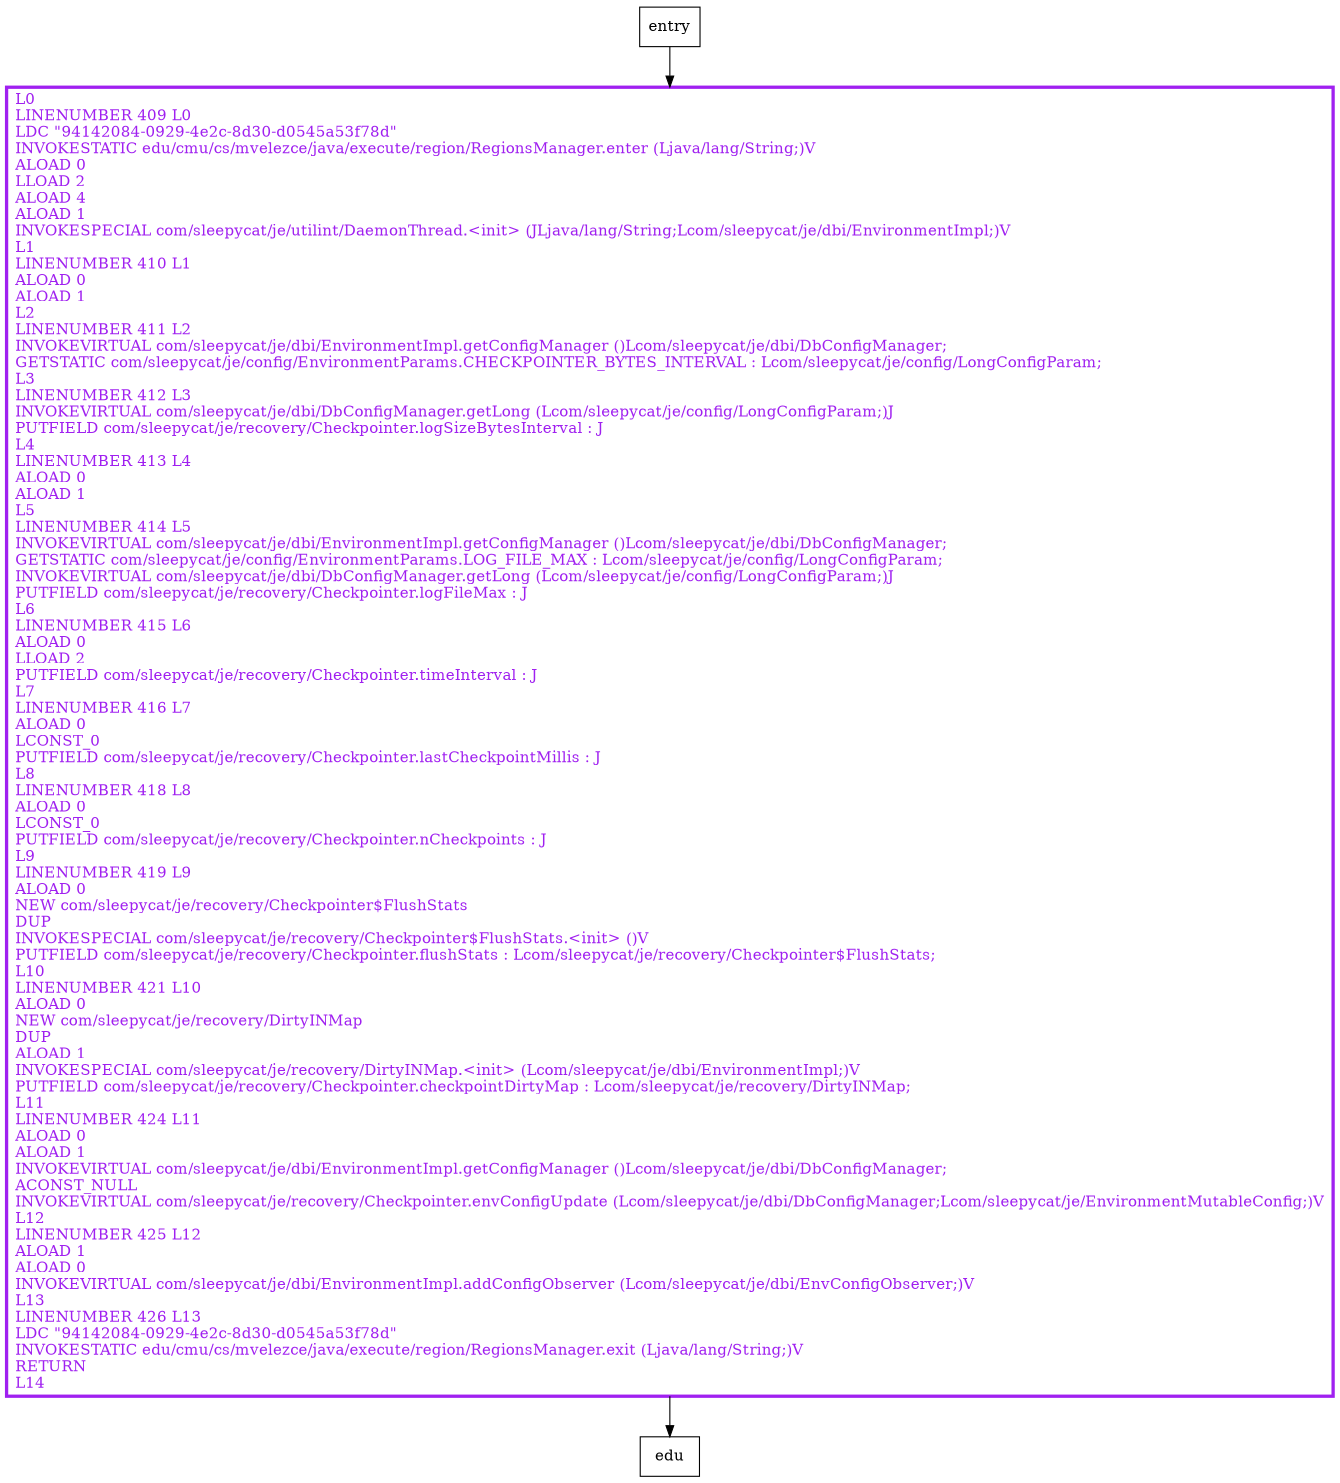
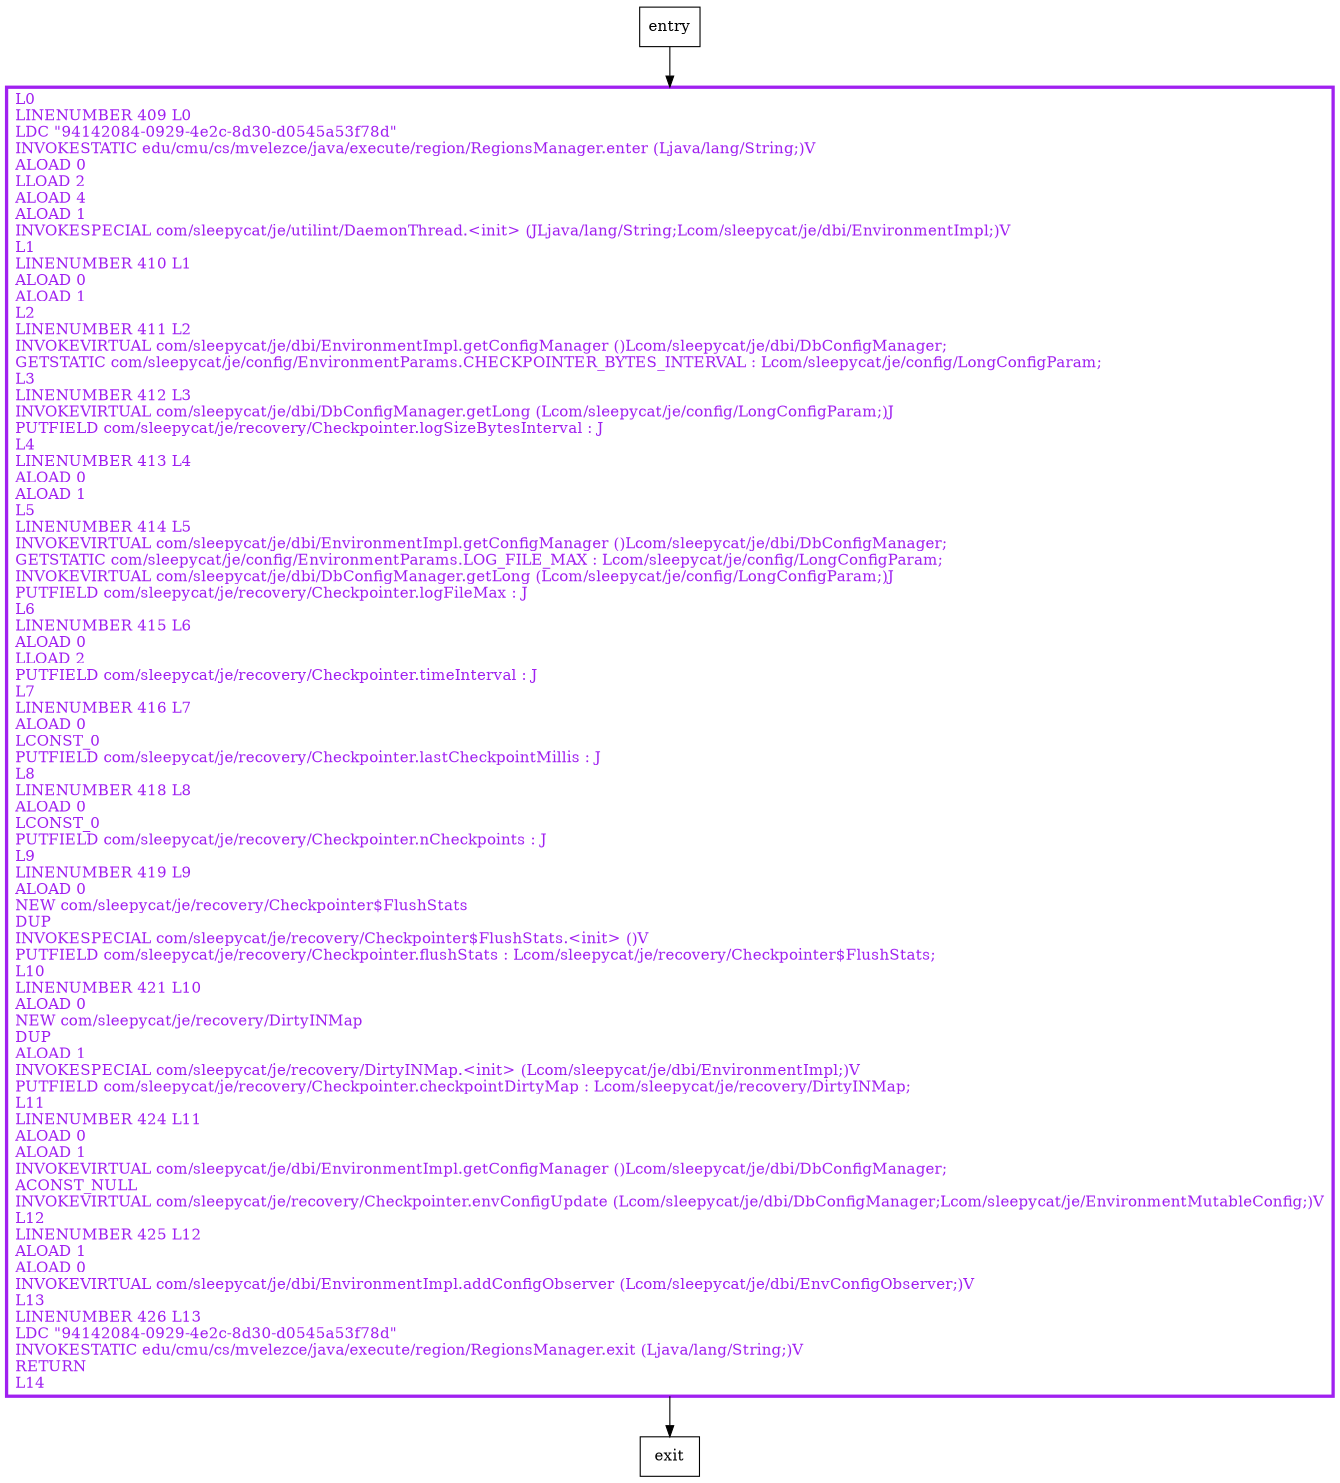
(670, 1457) -> (670, 1457)
